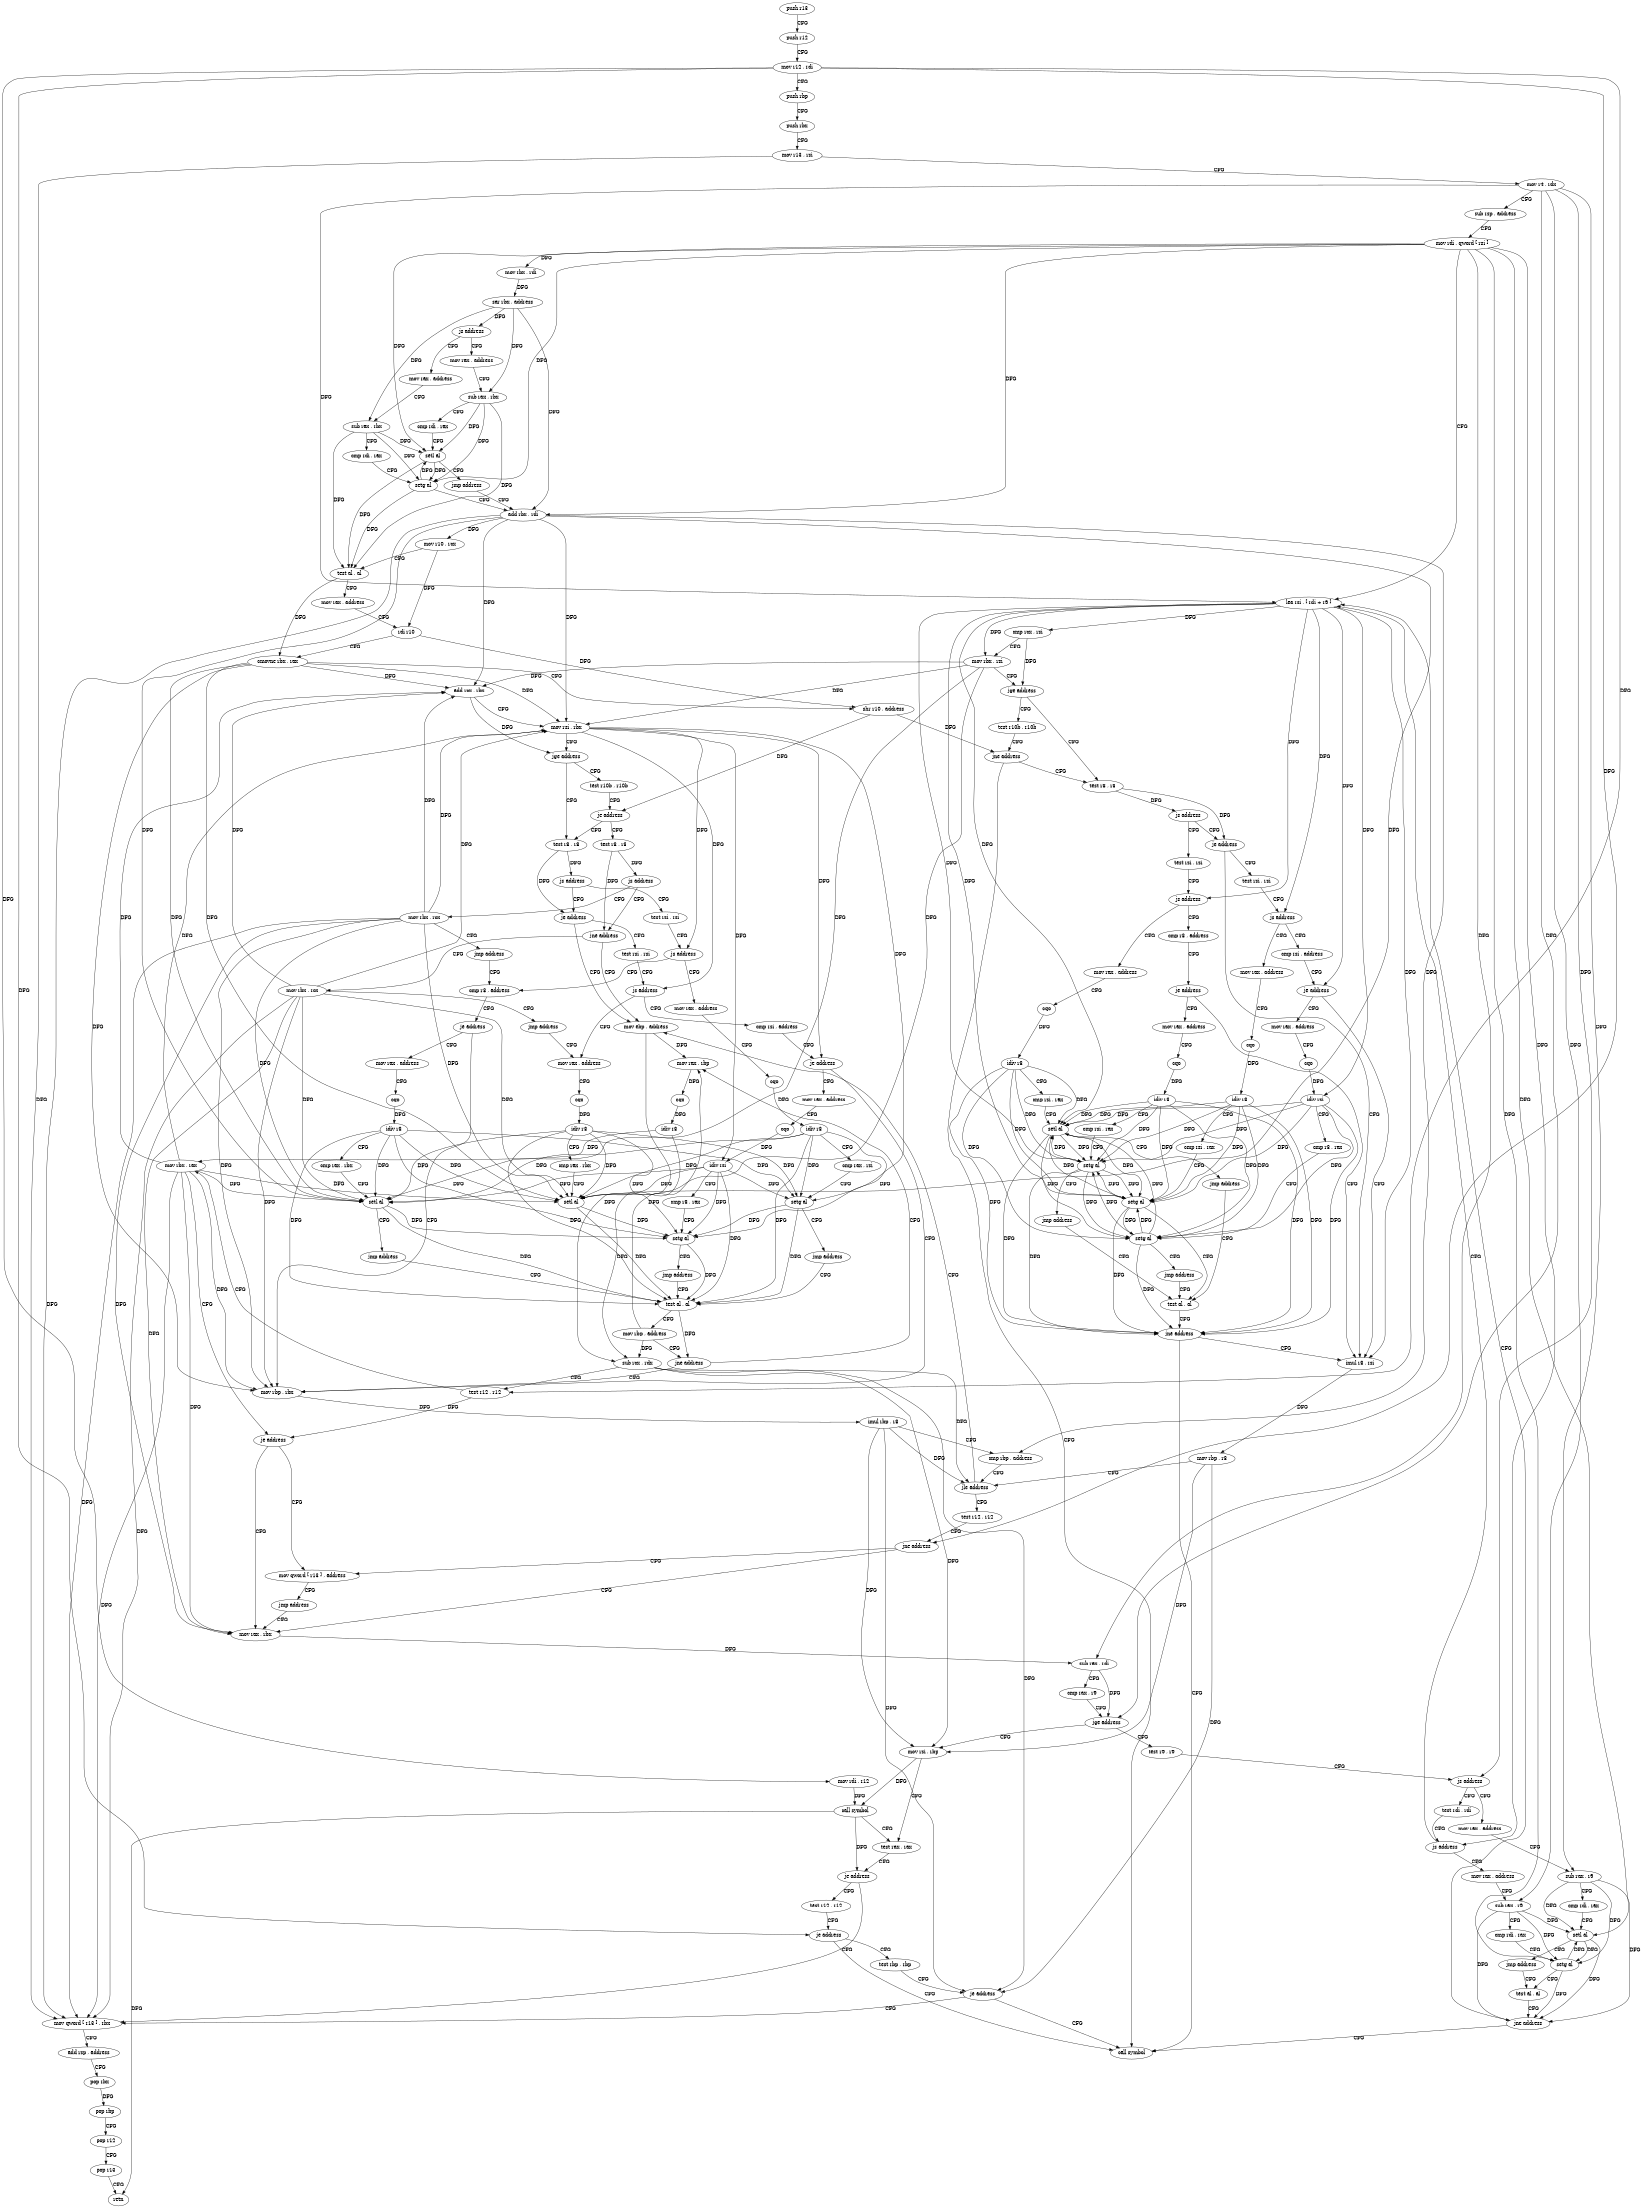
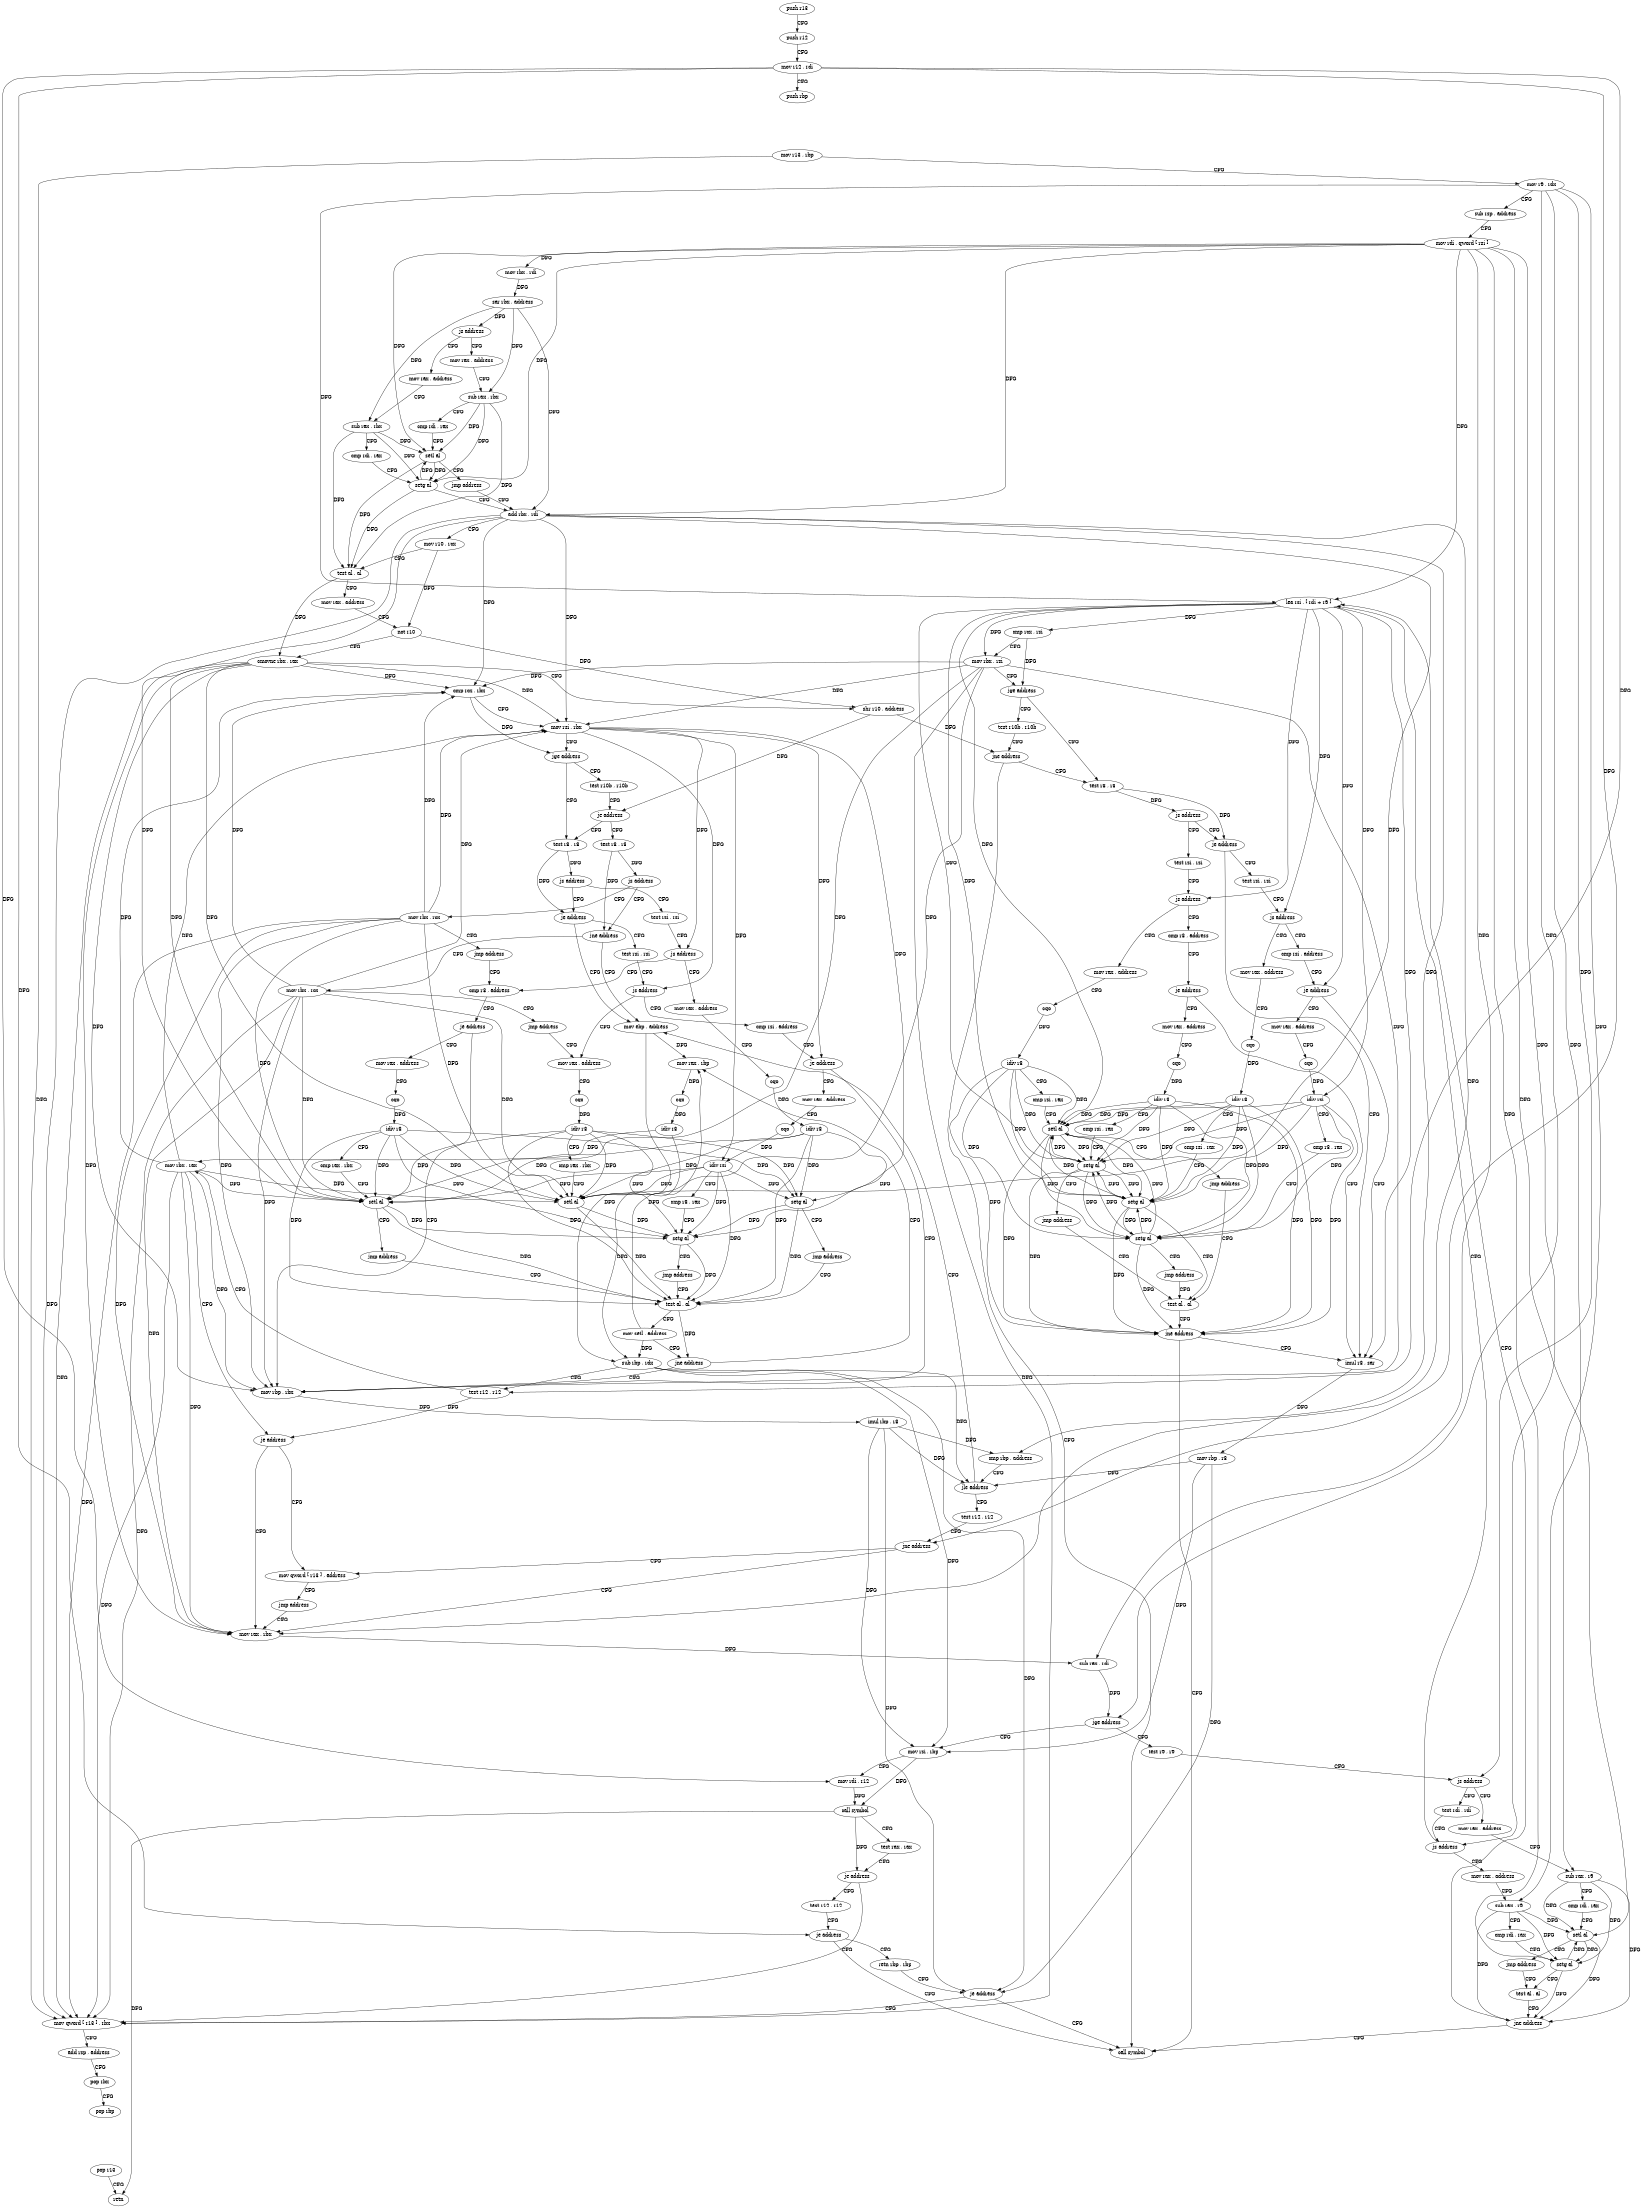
(797, 126) -> none
(797, 156) -> (797, 156)
(1541, 185) -> (1541, 185)
(1462, 427) -> (1462, 427)
(474, 530) -> (474, 530)
(406, 632) -> (406, 632)
(469, 691) -> (469, 691)
none -> (1467, 1111)
none -> (85, 1139)
(858, 1166) -> none
none -> (60, 1296)
(645, 1334) -> (645, 1334)
(638, 1364) -> (638, 1364)
(1360, 1364) -> (1360, 1364)
none -> (1328, 1373)
(971, 1440) -> (971, 1440)
(1113, 1473) -> (1113, 1473)
(1082, 1694) -> none
none -> (1050, 1770)
(910, 1798) -> (883, 1763)
(895, 1965) -> (895, 1965)
(108, 2097) -> (108, 2097)
(106, 2141) -> none
